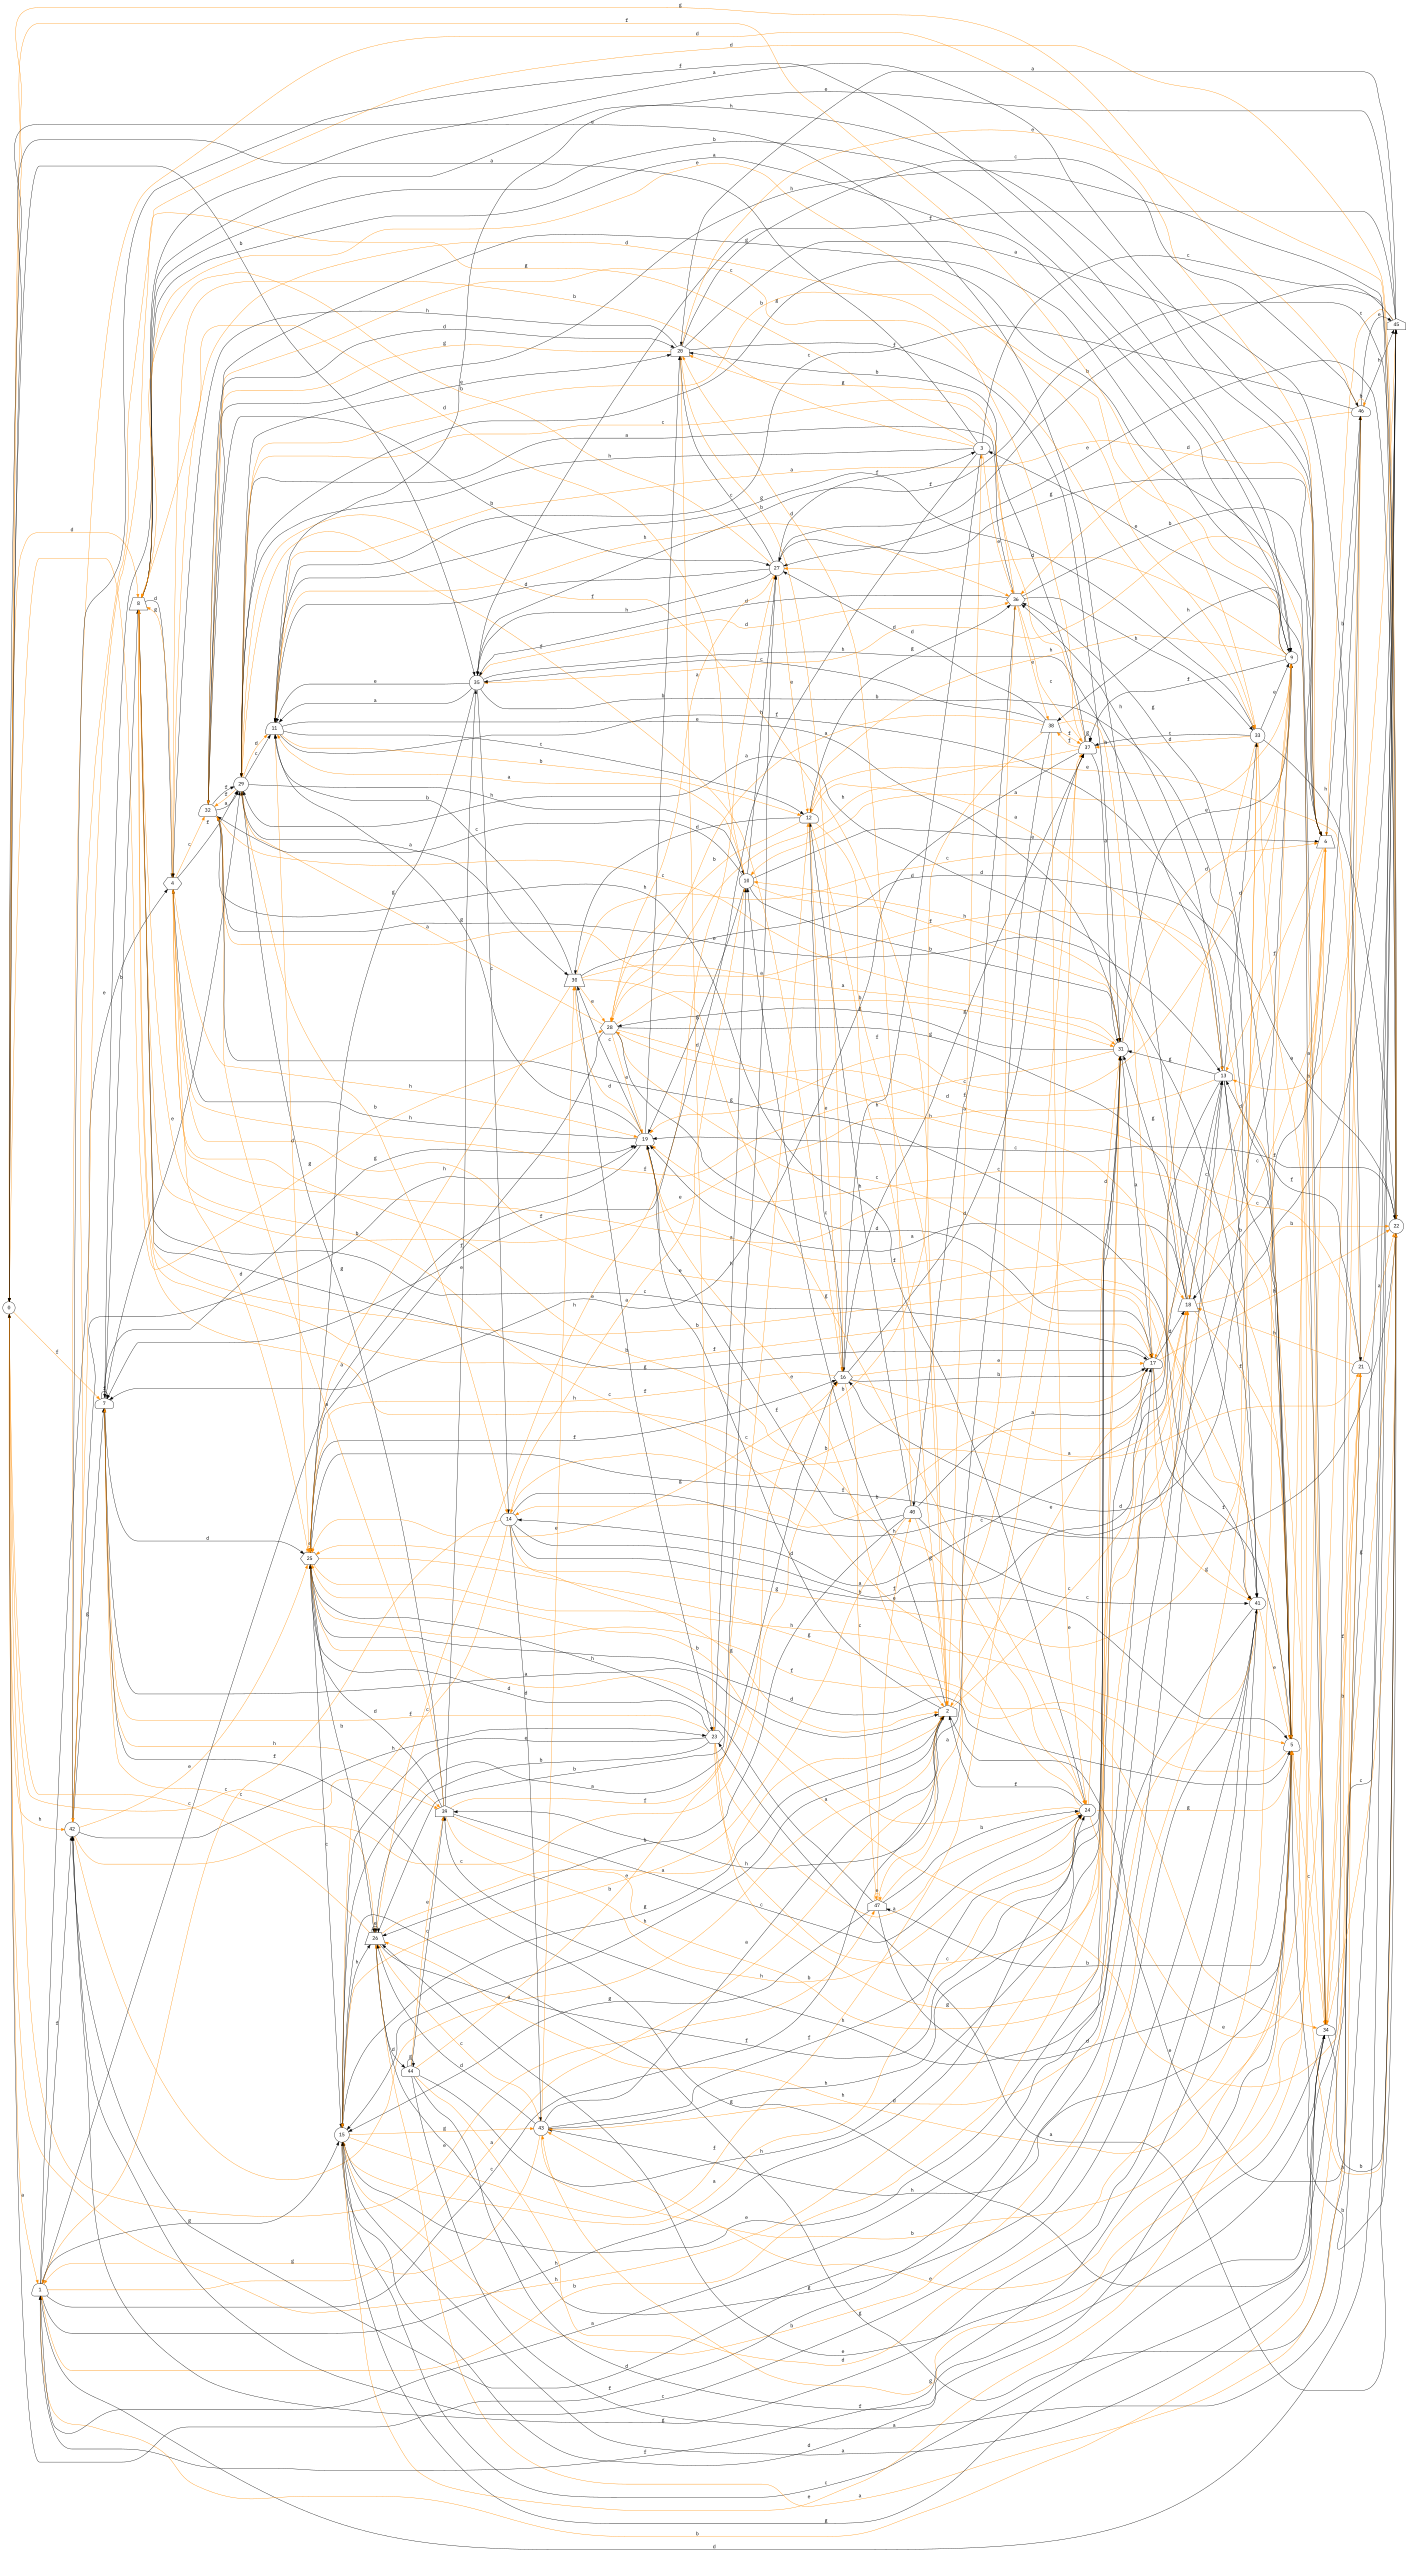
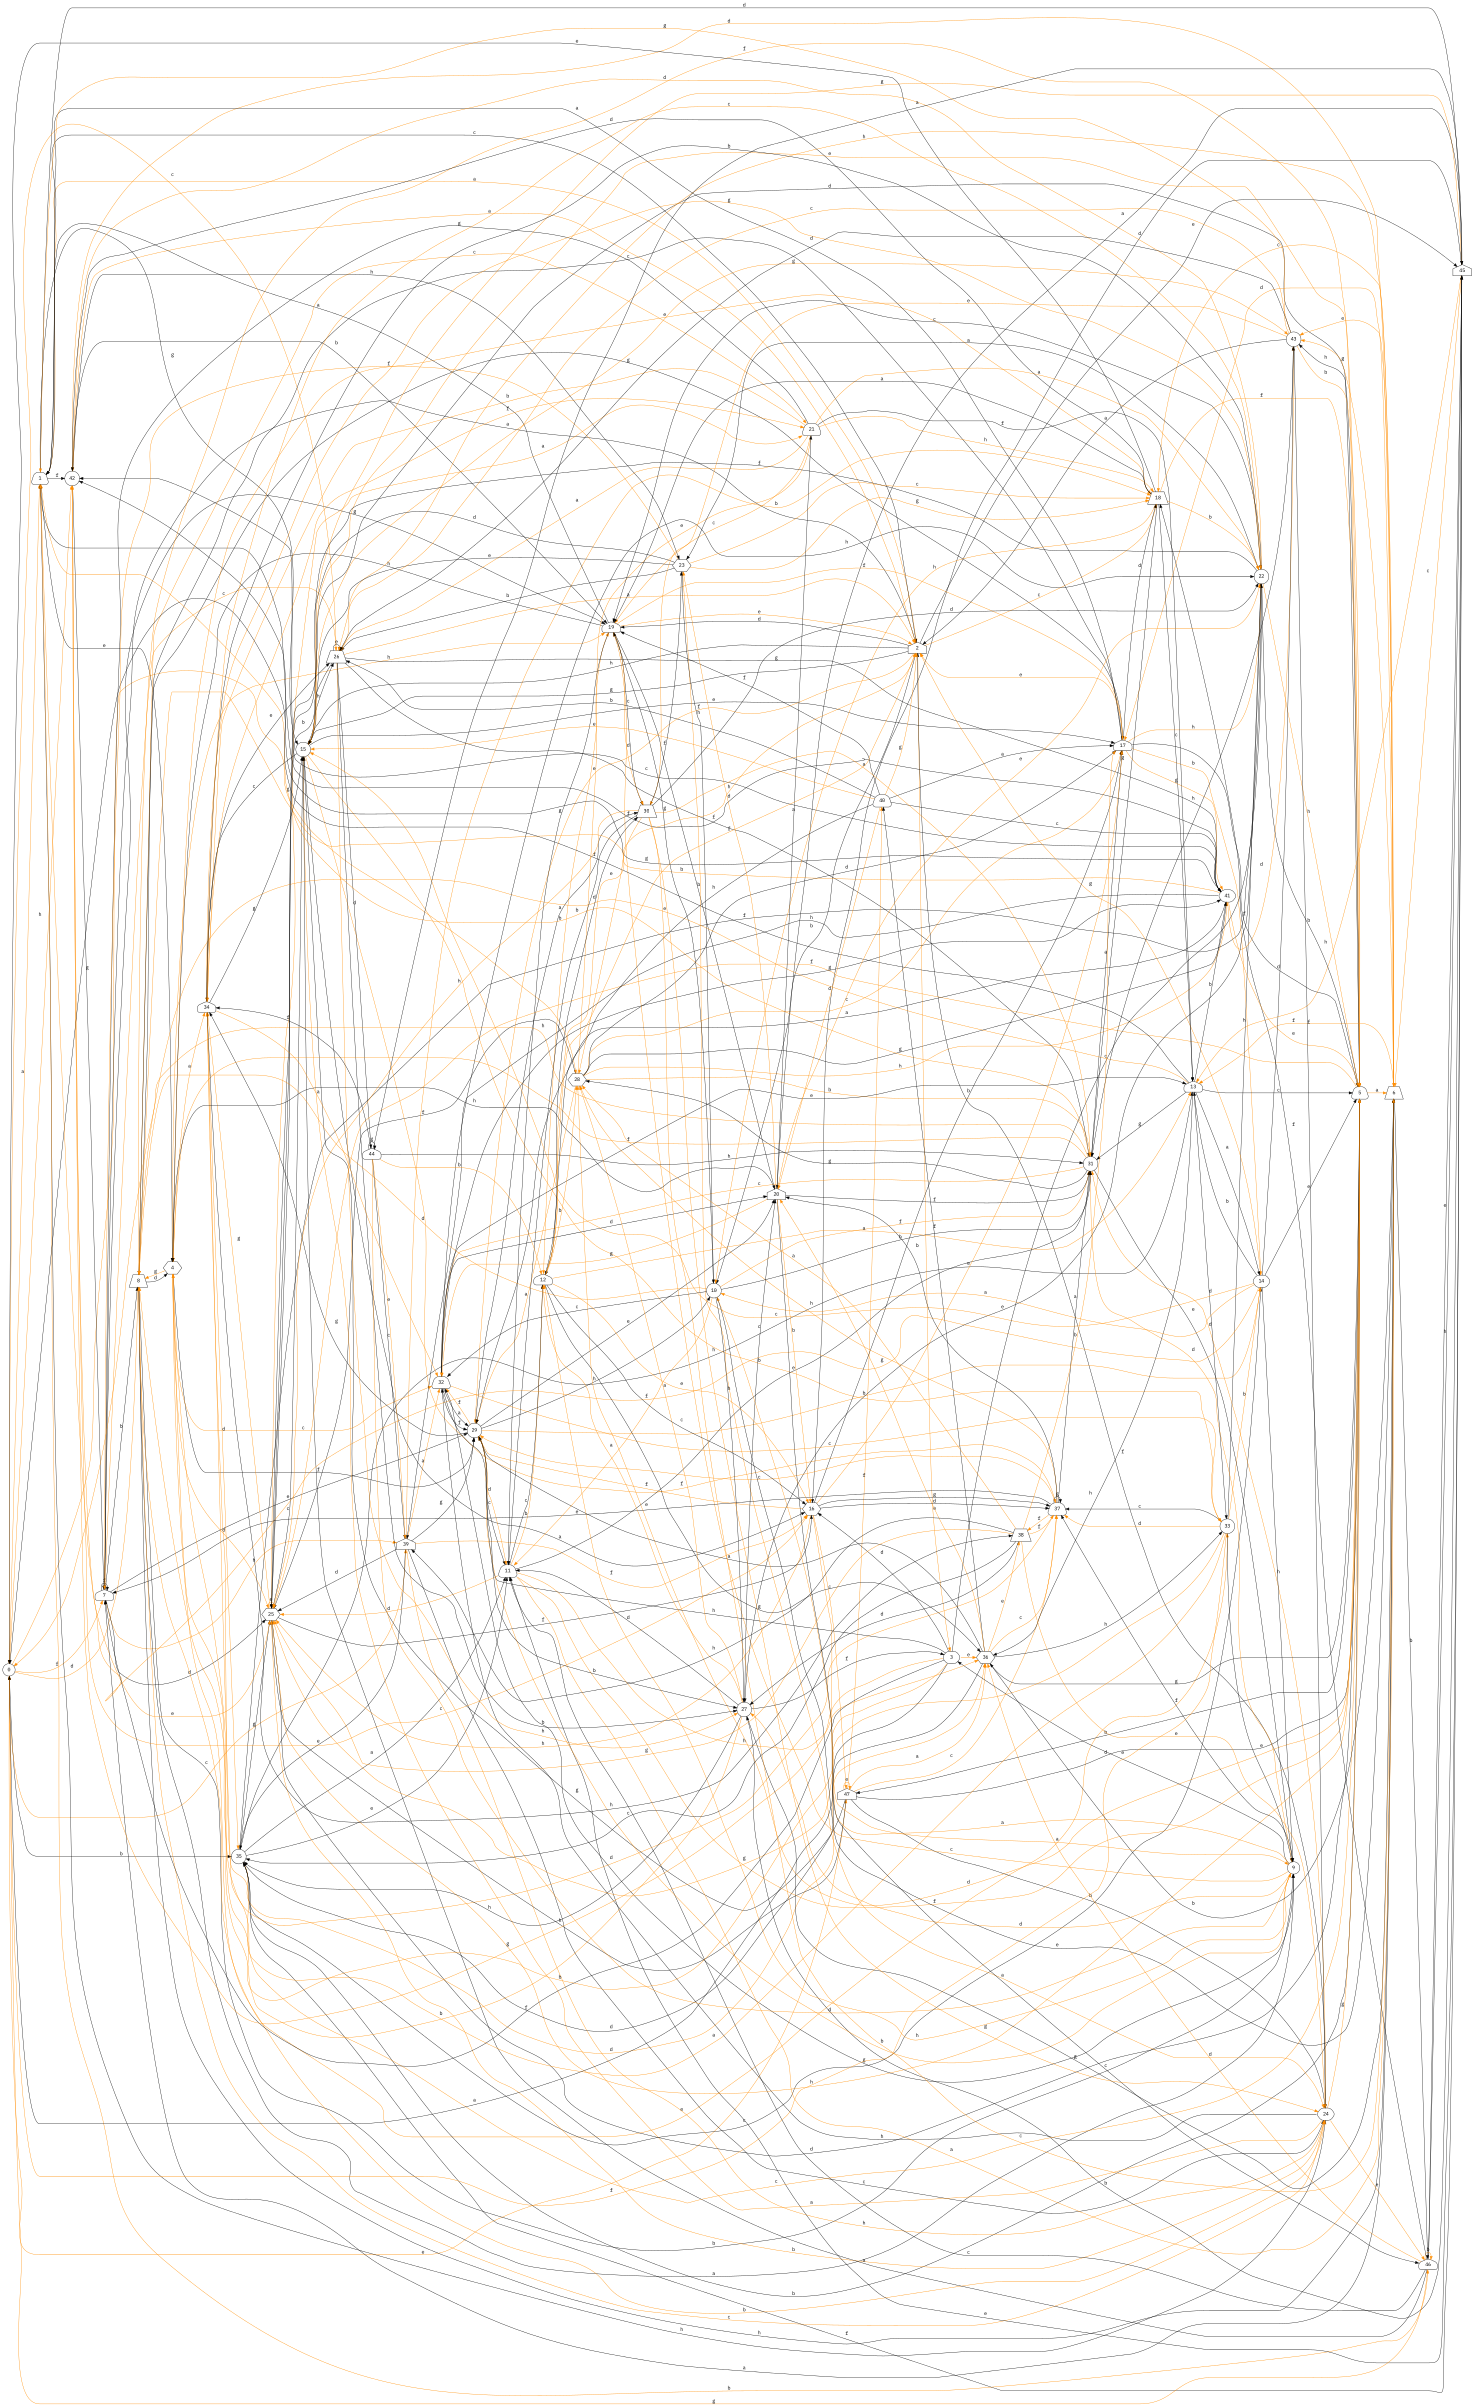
(127, 279) -> none
(746, 507) -> none
(1122, 820) -> (1170, 1829)
(645, 1139) -> (611, 628)
(776, 1243) -> (181, 1138)
(340, 1747) -> (289, 1128)
(1223, 2351) -> (757, 94)
